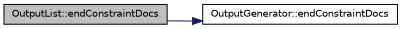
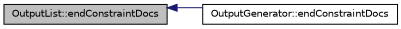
(180, 21) -> (190, 8)
